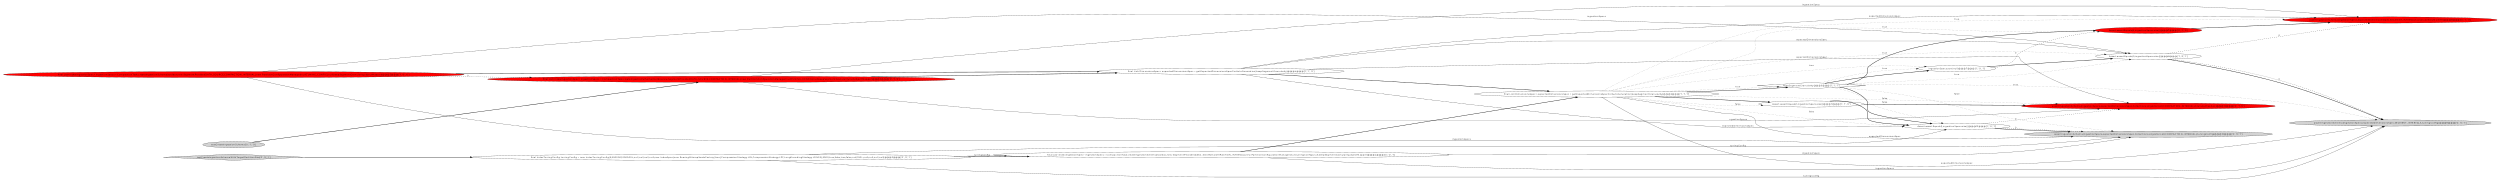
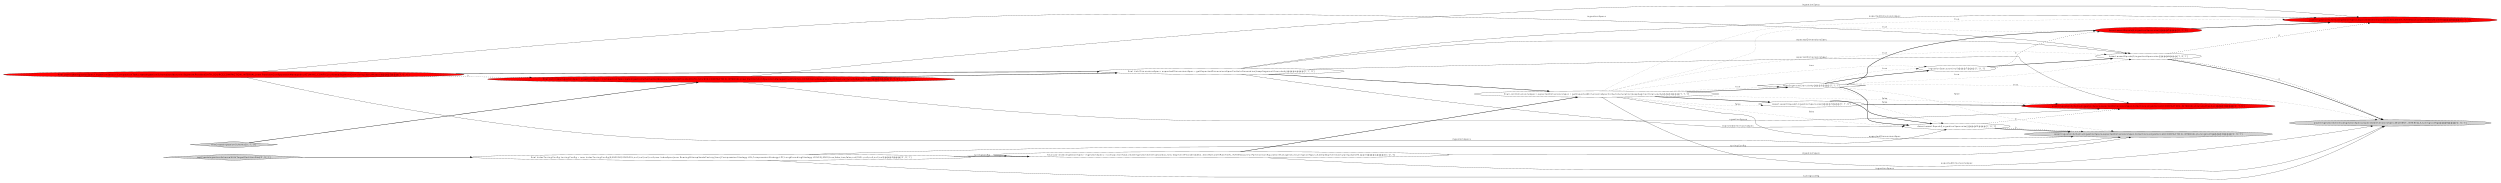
(234, 145) -> (234, 145)
